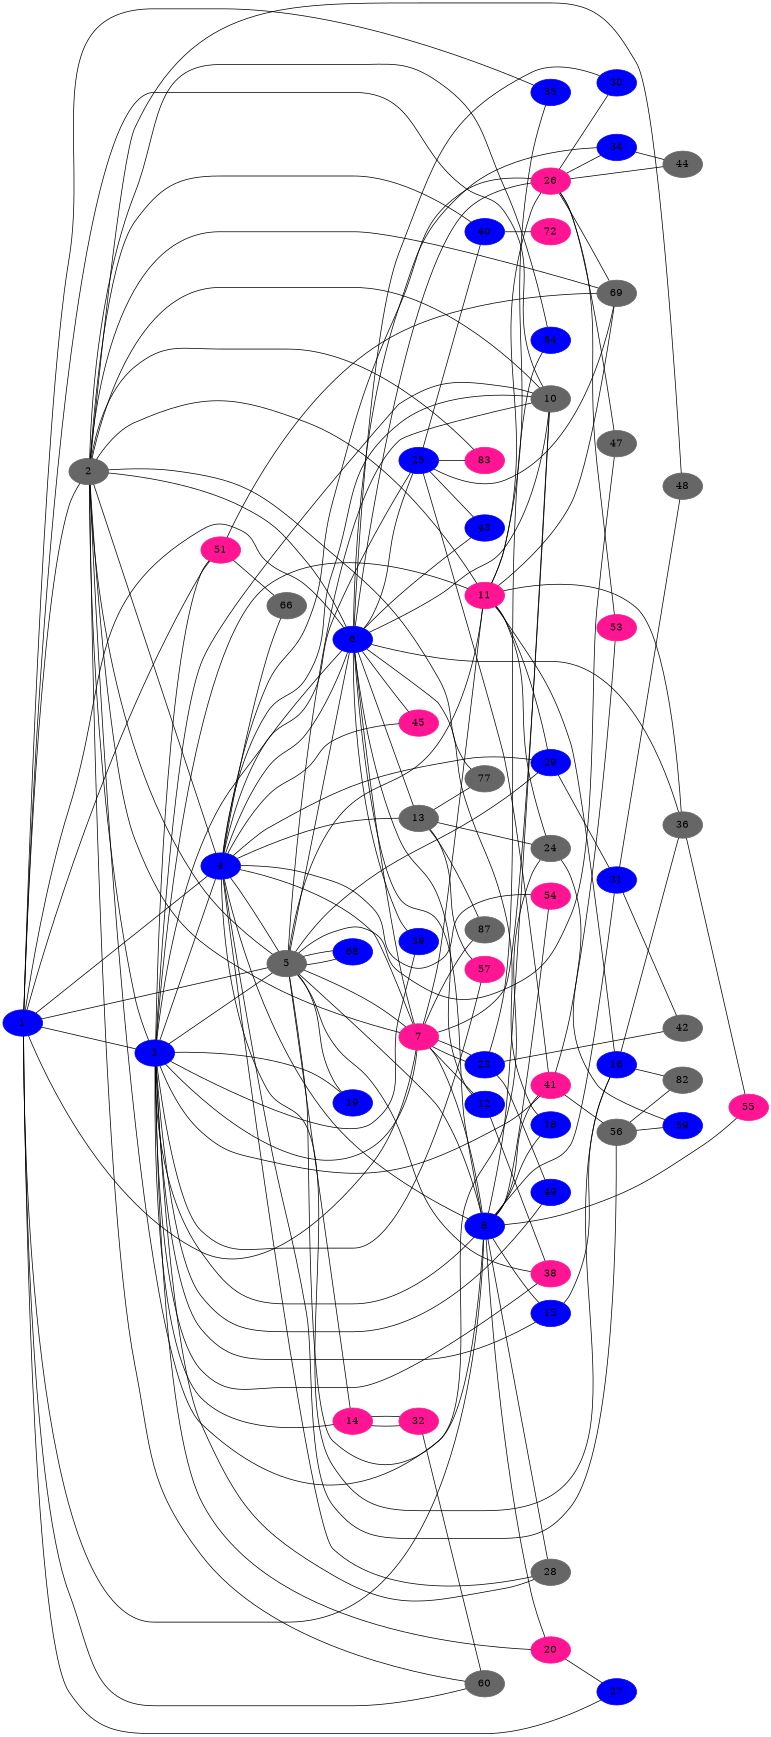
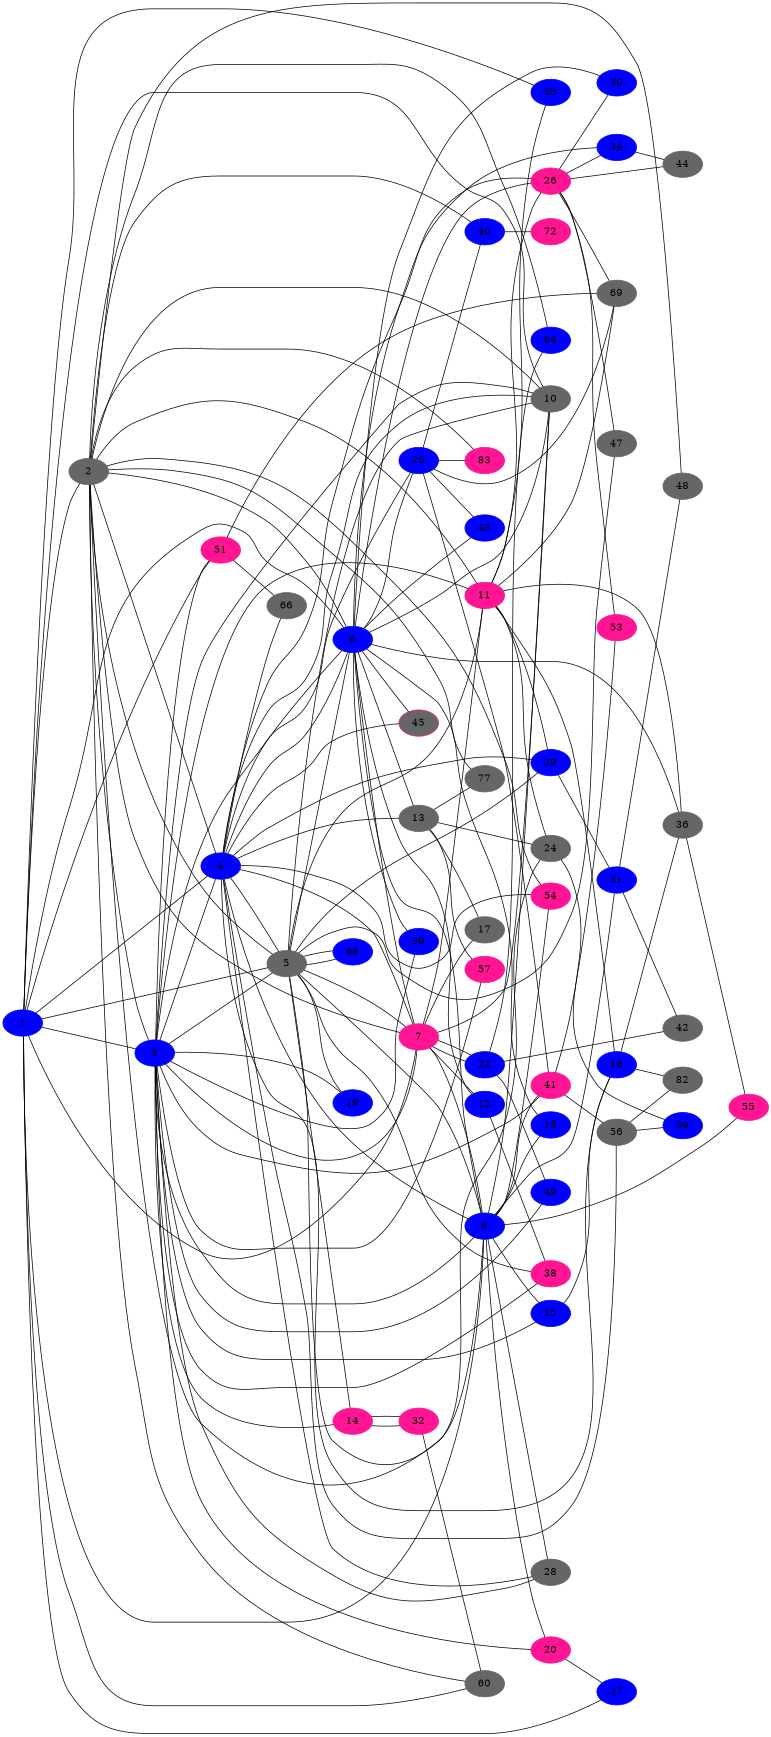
(271, 232) -> (399, 588)
(419, 723) -> (419, 723)
(485, 930) -> (485, 930)
